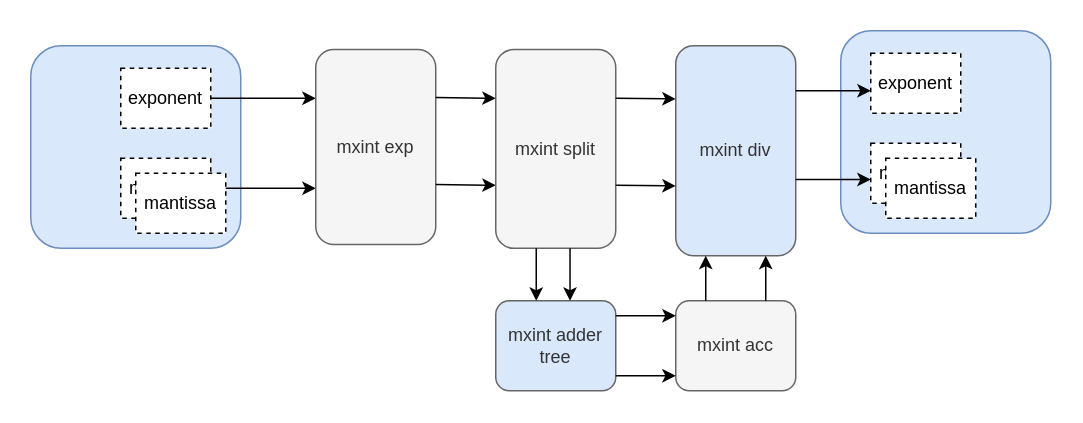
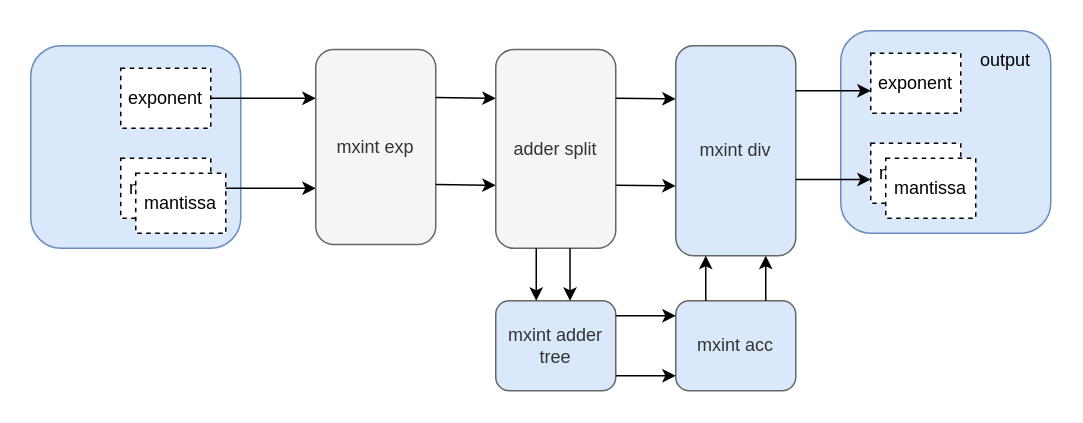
none -> (1006, 61)
(556, 149) -> (556, 149)
(736, 346) -> (736, 346)
